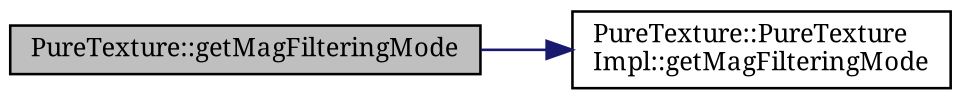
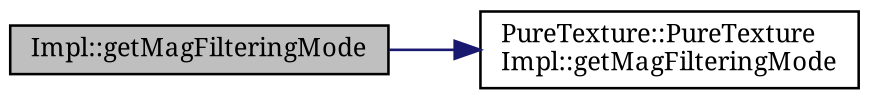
(245, 50) -> (199, 50)
